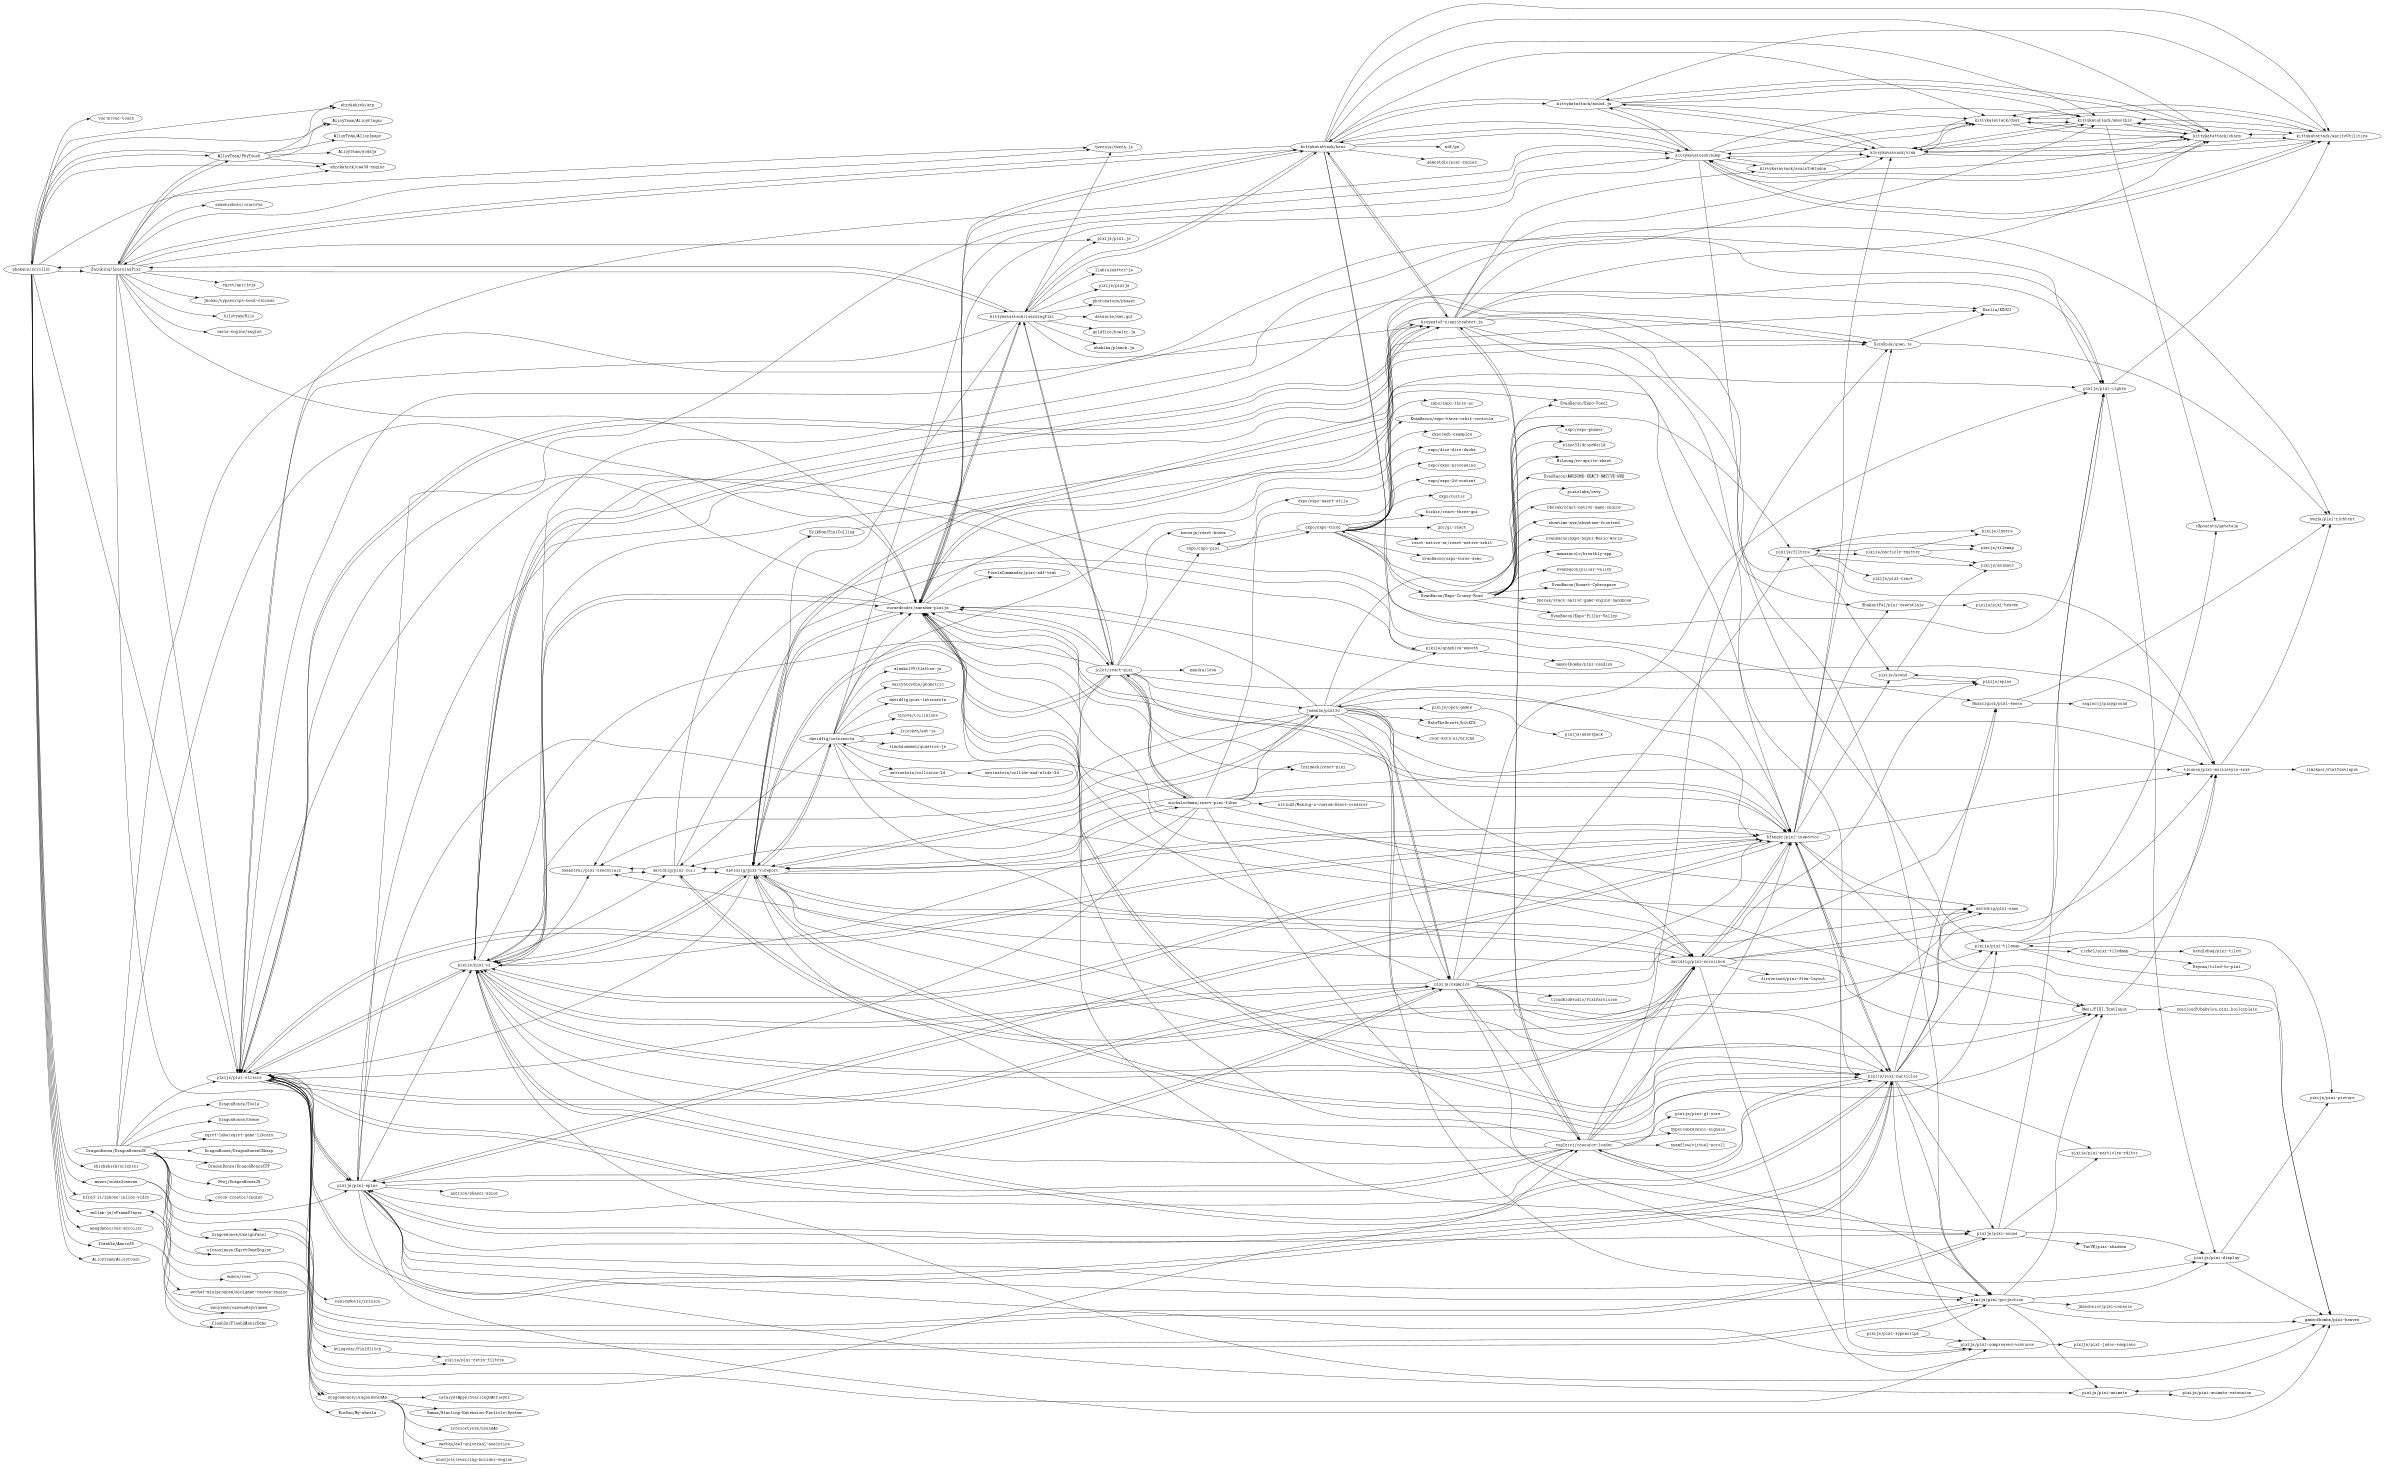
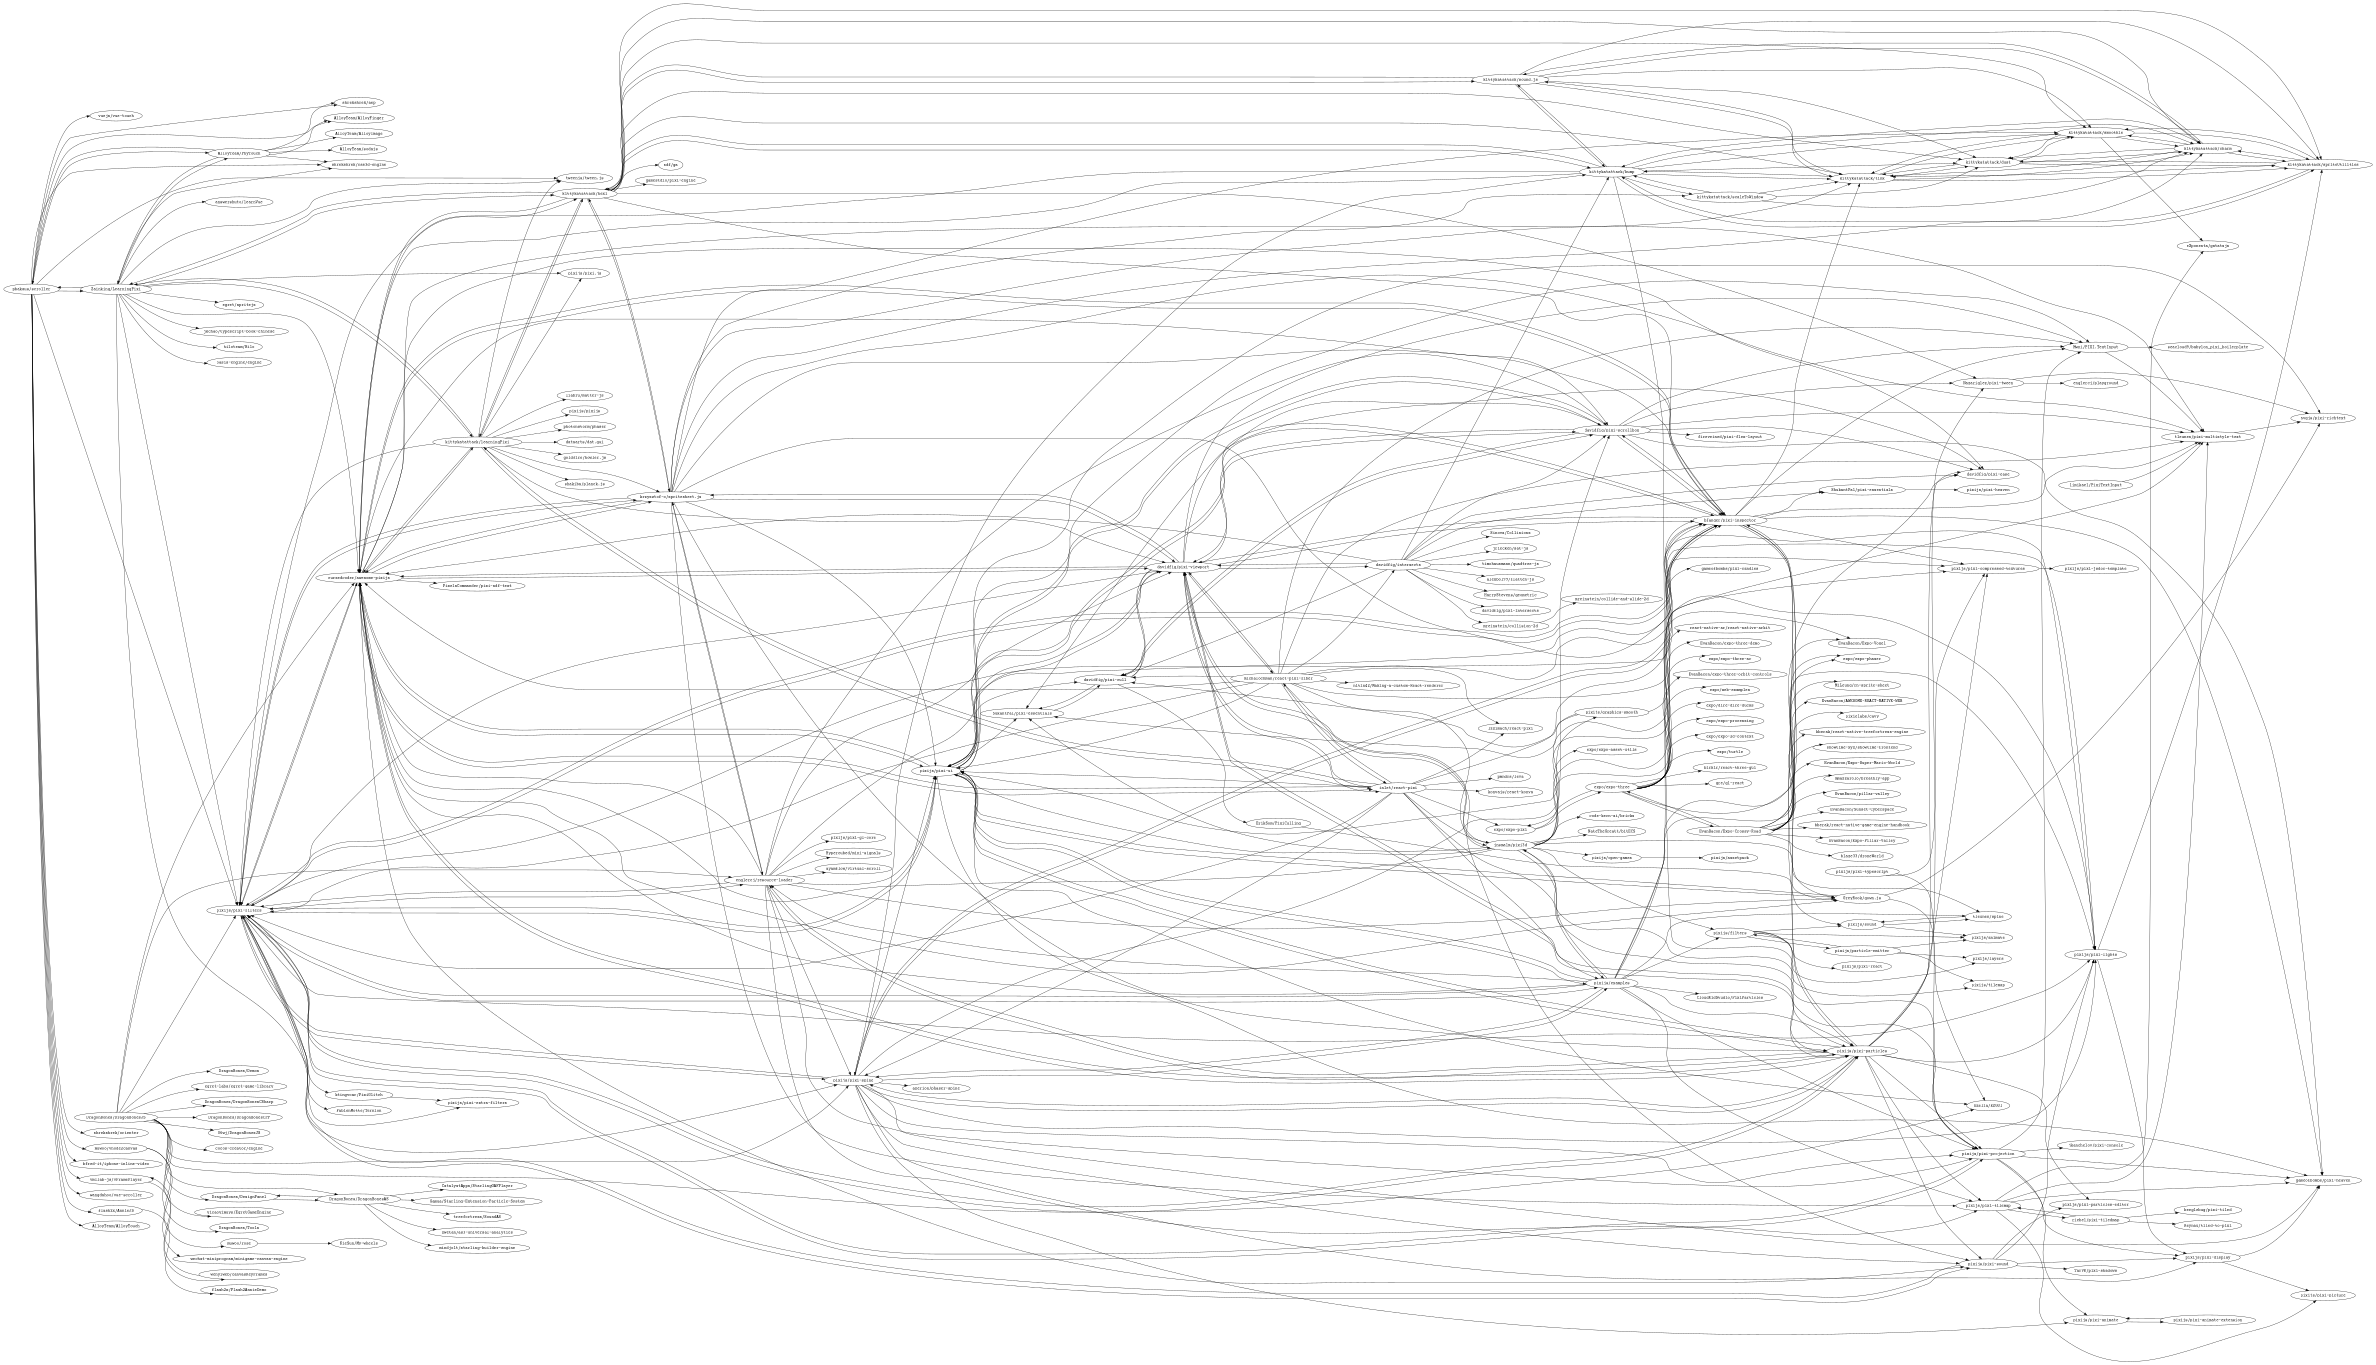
(1584, 507) -> (1862, 732)
(956, 570) -> (1388, 713)
(1997, 682) -> (1988, 917)
none -> (299, 746)
(2278, 770) -> (2162, 467)
